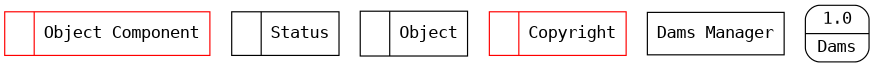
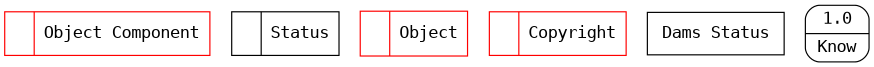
(414, 34) -> (414, 34)
(716, 34) -> (716, 34)
(837, 47) -> (837, 47)
